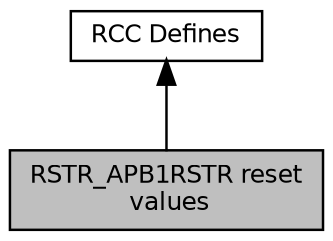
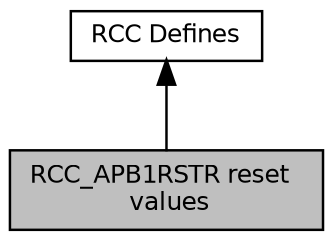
(166, 190) -> (166, 190)
